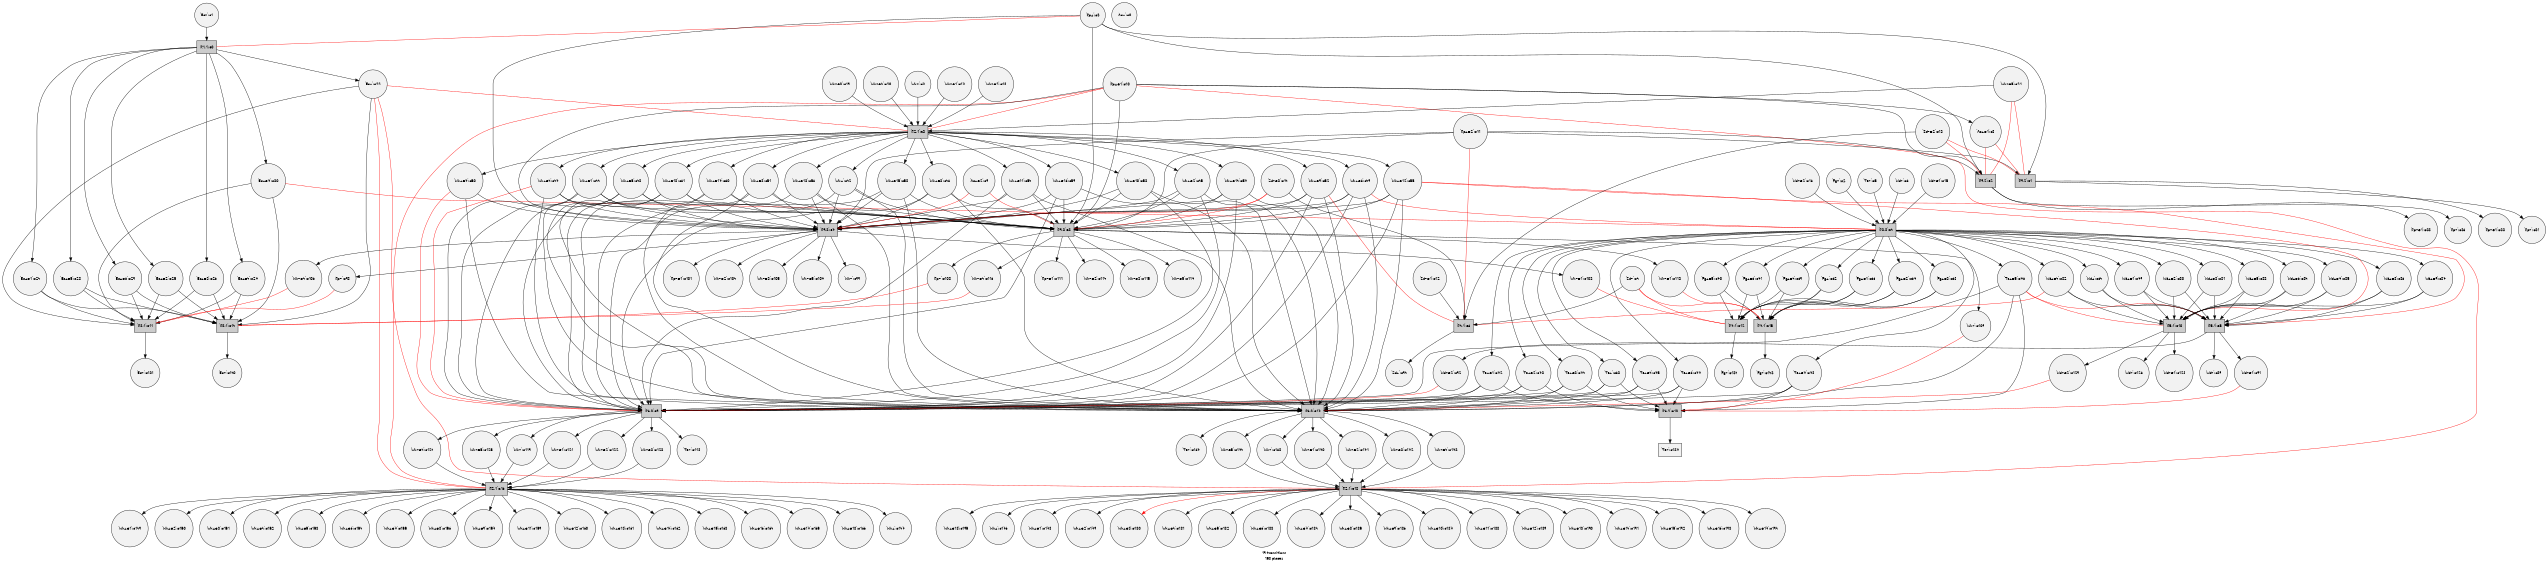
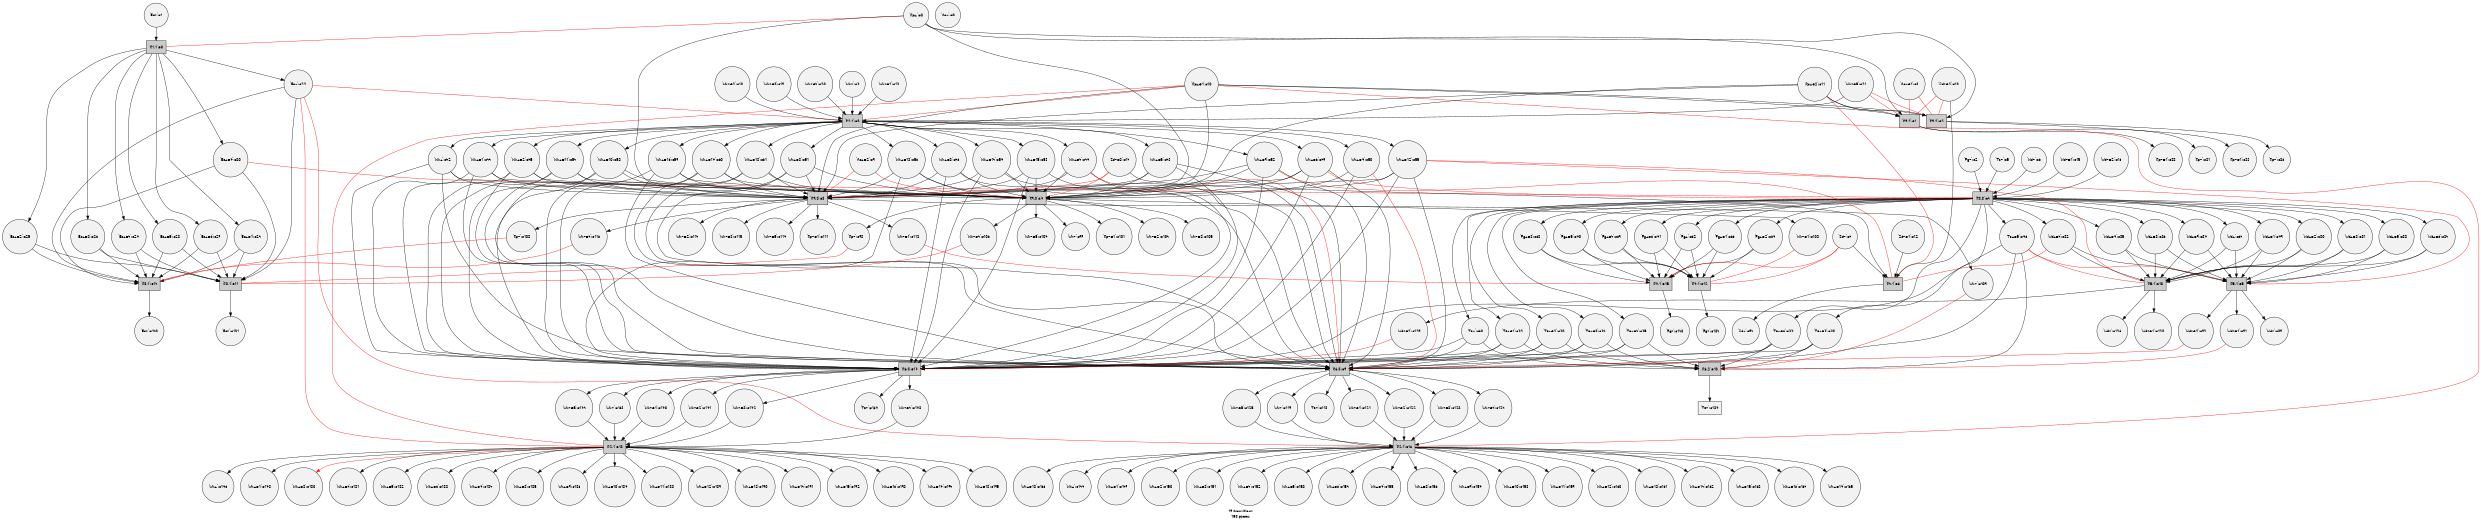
(1554, 92) -> (1557, 95)
none -> (1516, 487)
(1084, 529) -> none
